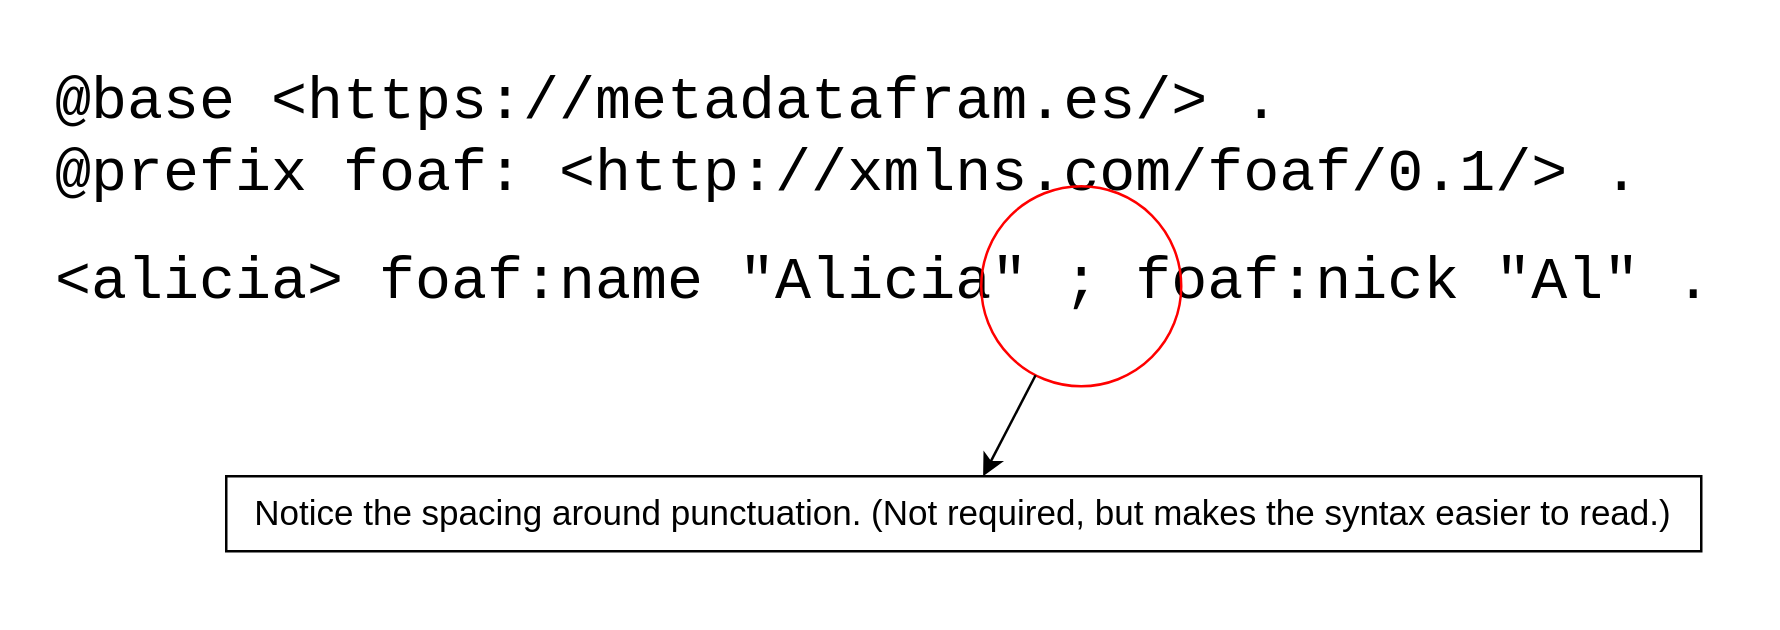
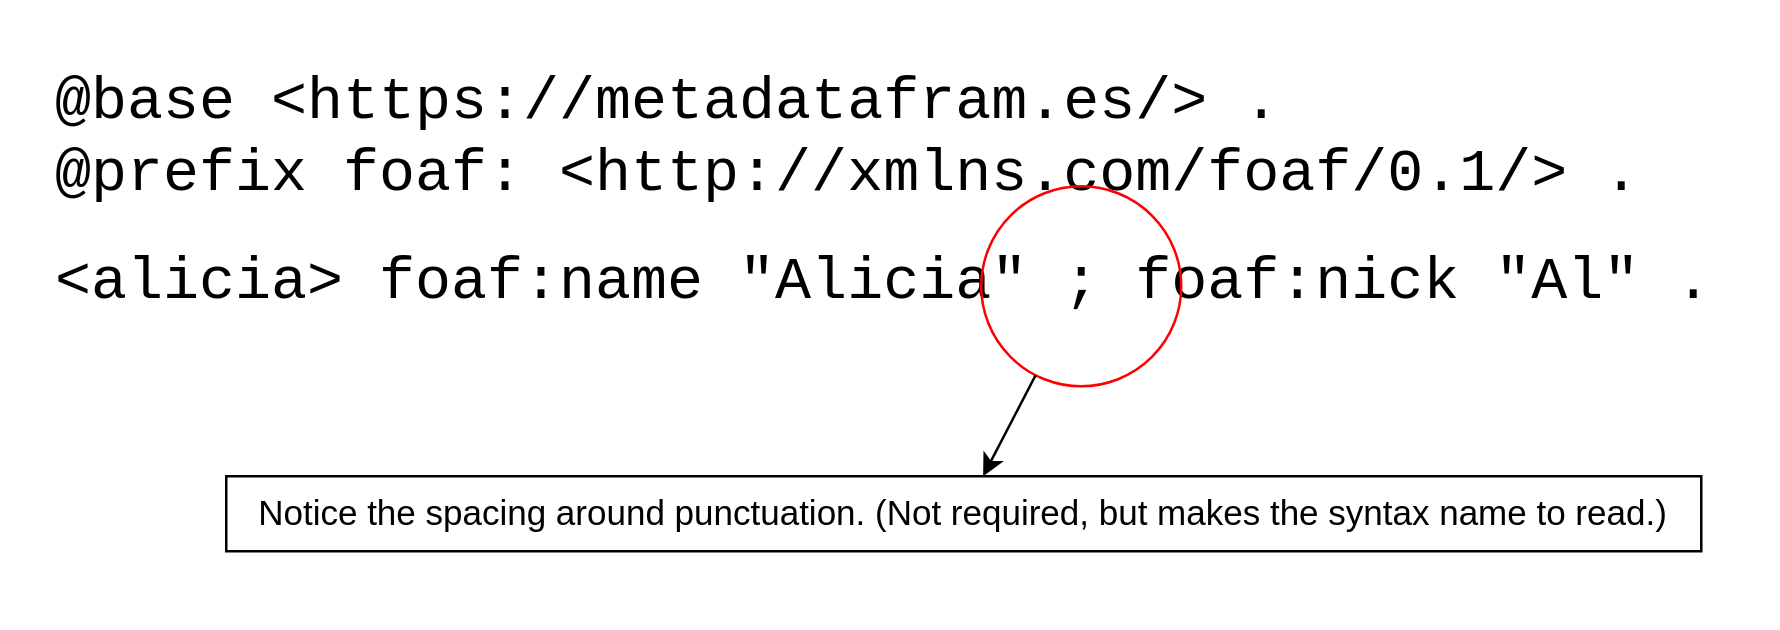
(964, 514) -> (964, 514)
